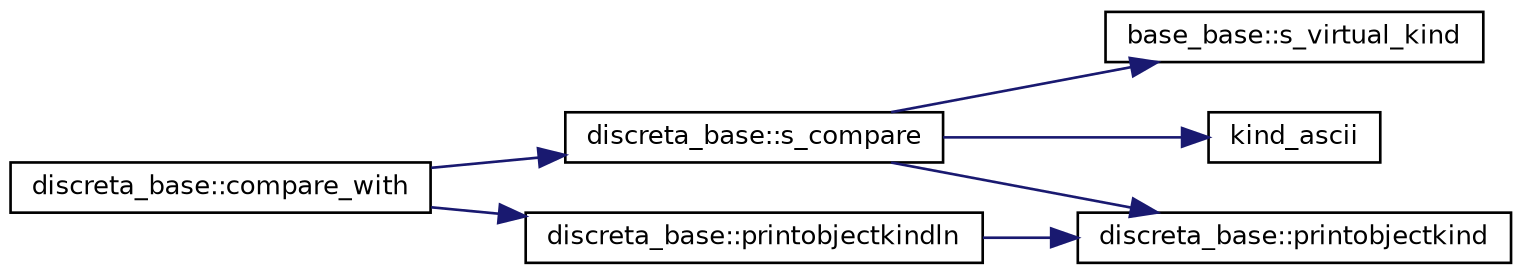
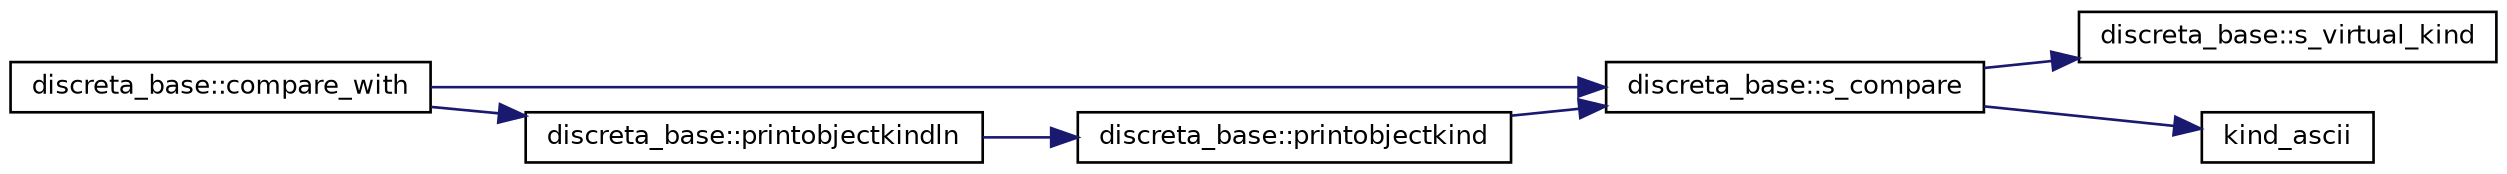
(1294, 37) -> (2288, 37)
(1011, 185) -> (1545, 112)
